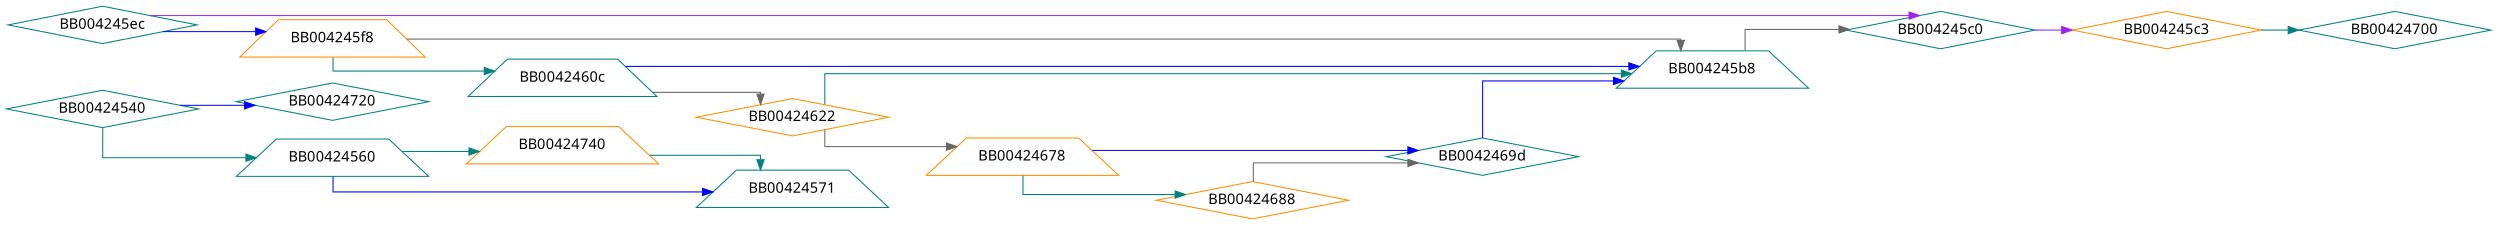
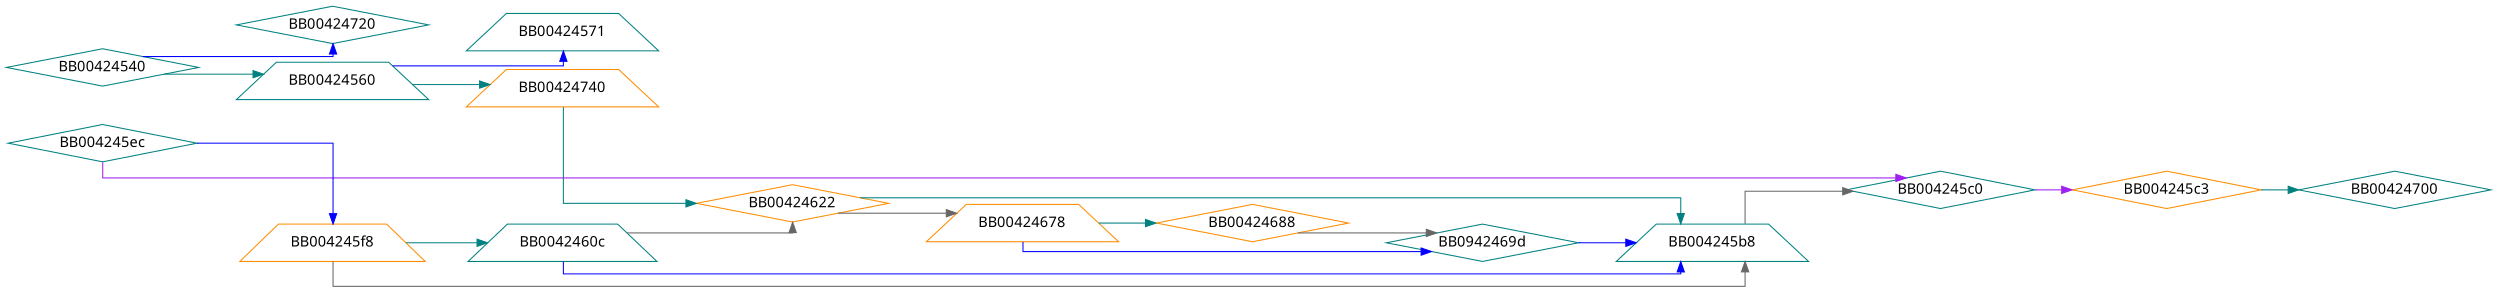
(707, 155) -> (577, 203)
(1482, 157) -> (1482, 243)
